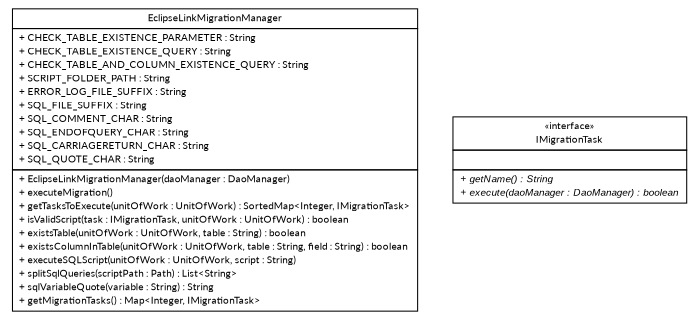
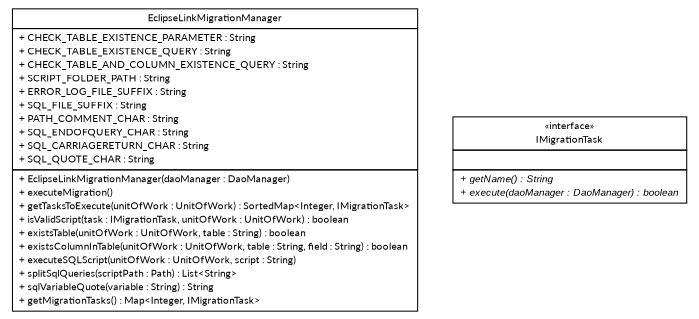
(96, 119) -> (99, 119)
